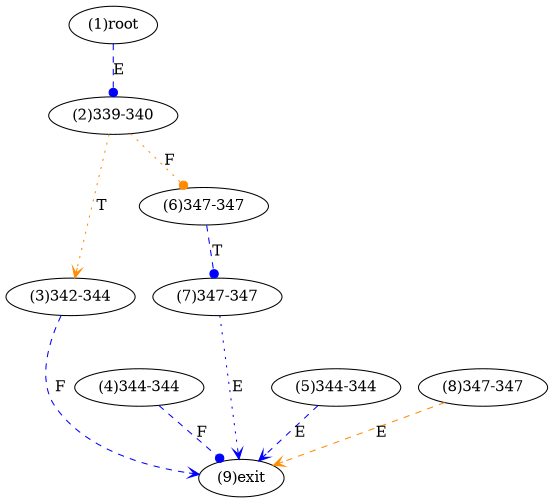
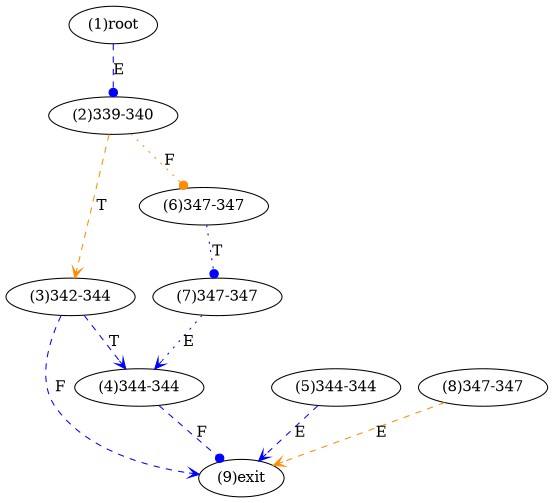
(93, 201) -> (93, 201)
(210, 247) -> (210, 247)
none -> (102, 338)
(229, 382) -> (182, 338)
